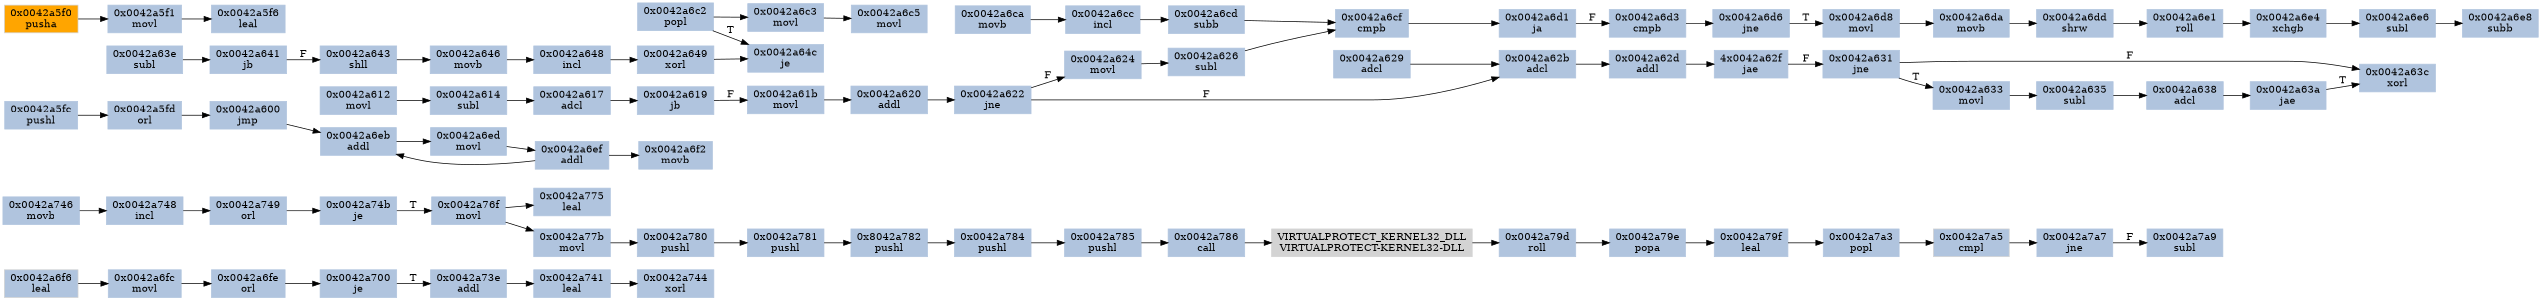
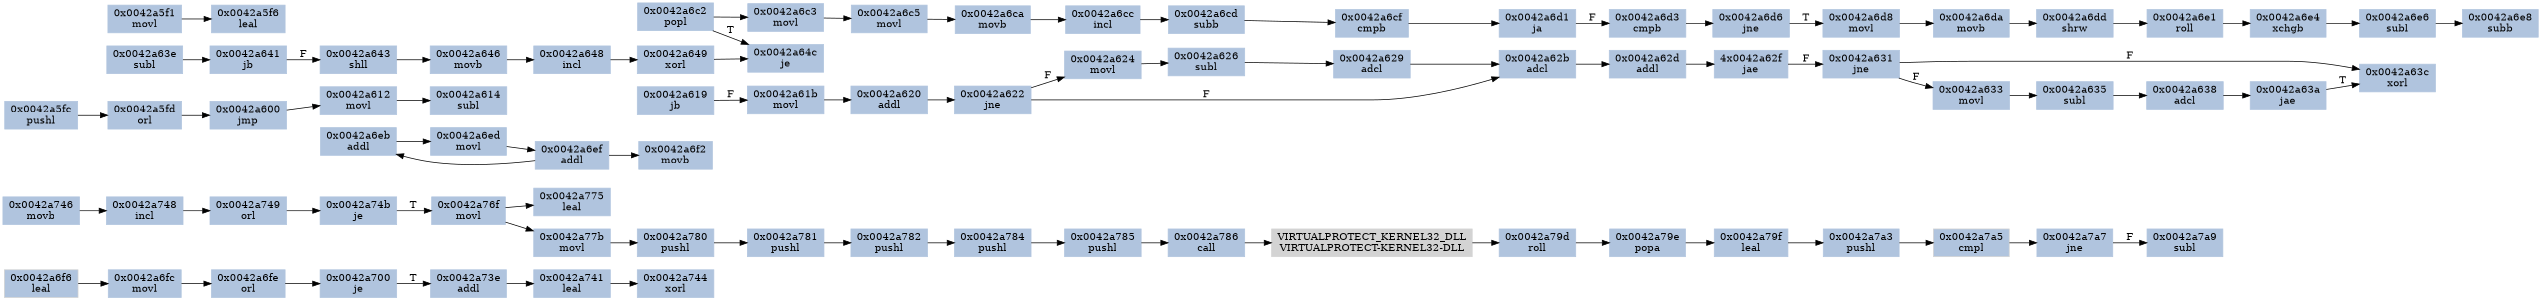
(41, 19) -> none
none -> (937, 19)
(1286, 40) -> (1285, 63)
(1916, 77) -> (1916, 77)
(572, 101) -> none
(300, 128) -> (300, 108)
(889, 243) -> (889, 243)
(1861, 243) -> (1861, 243)
